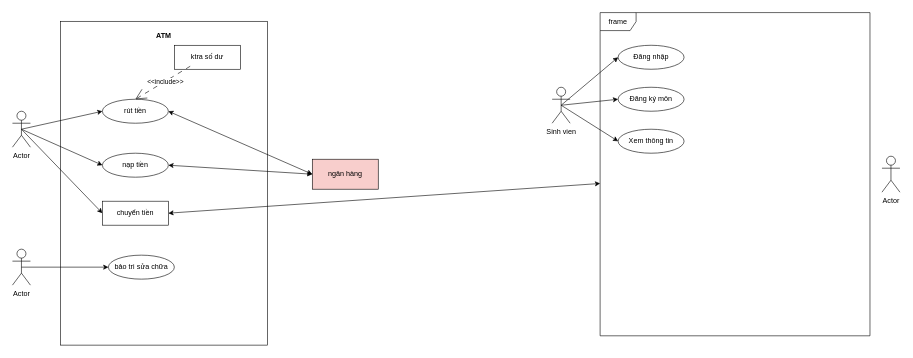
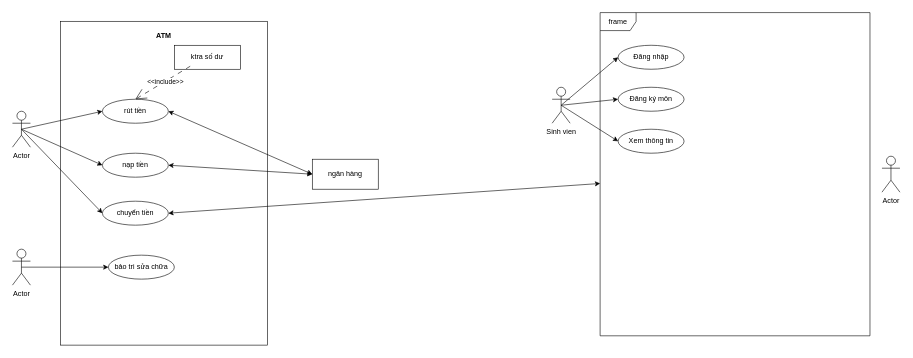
(345, 174) -> (345, 174)
(135, 213) -> (135, 213)
